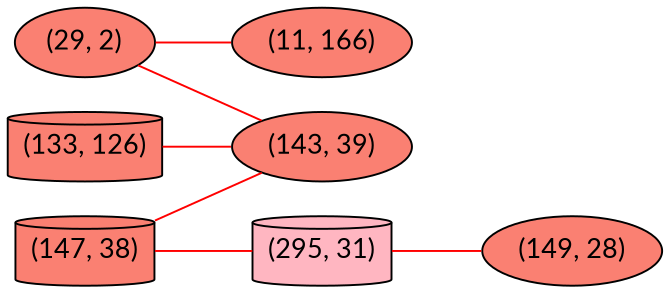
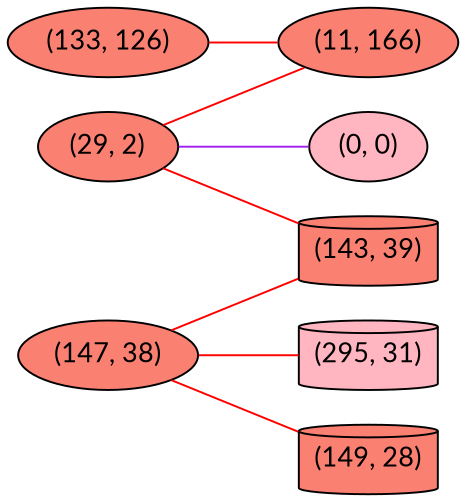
(85, 147) -> (108, 42)
(197, 147) -> (243, 42)
(322, 147) -> (368, 251)
none -> (368, 147)
(85, 251) -> (108, 355)
(437, 251) -> (235, 406)
(572, 251) -> (368, 459)
